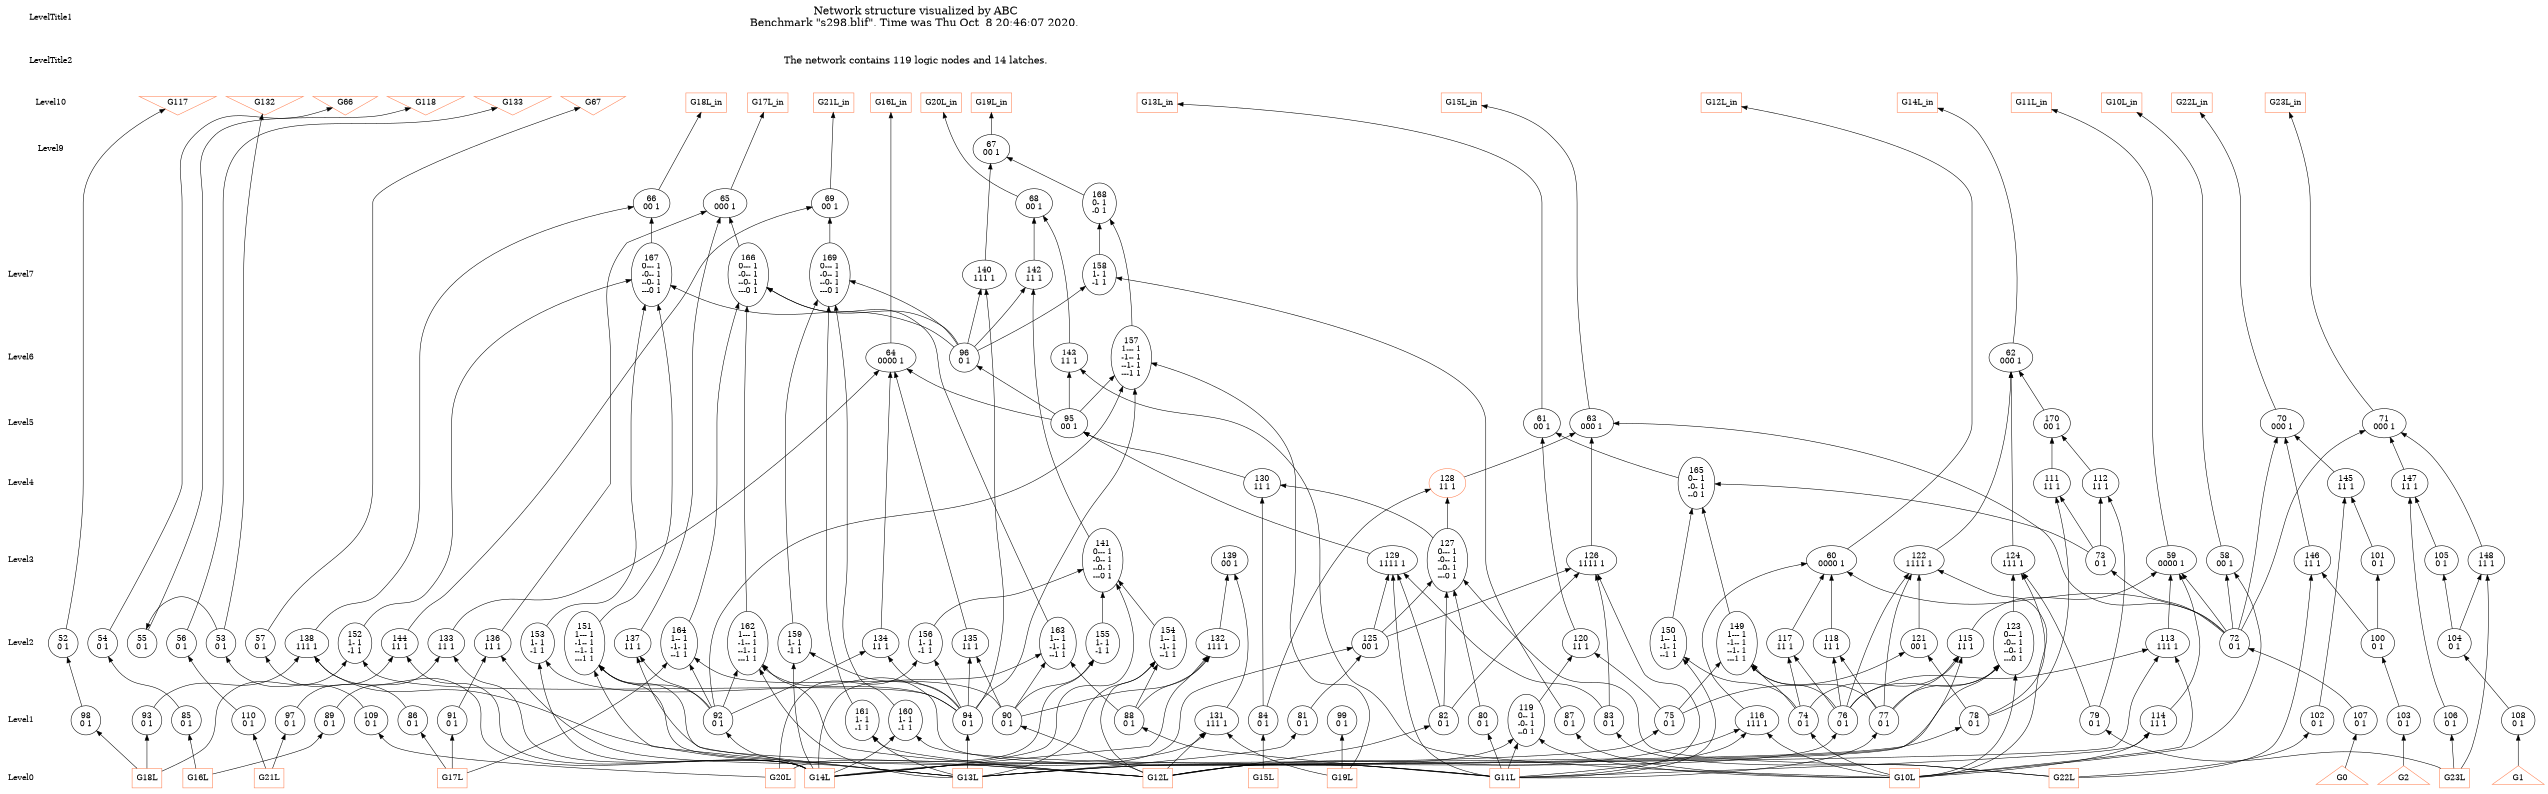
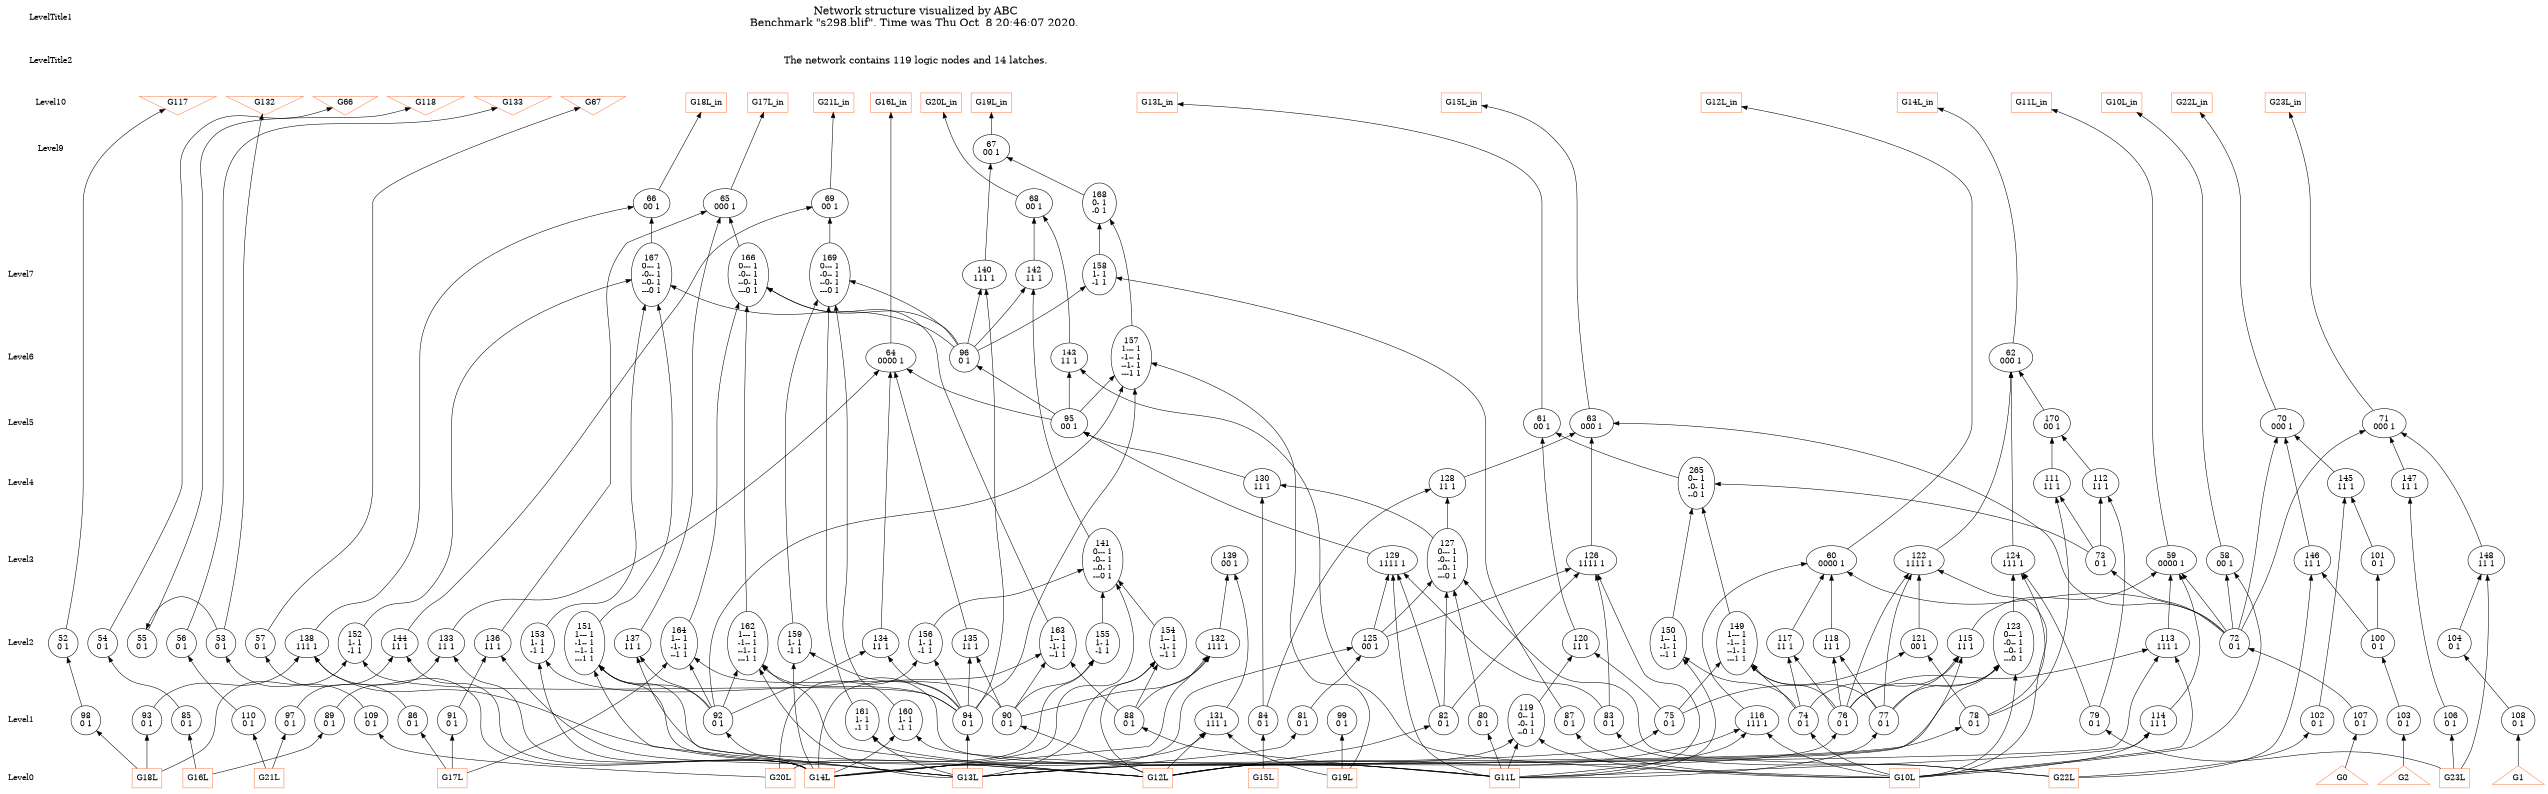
(1447, 483) -> (1447, 483)
(1696, 483) -> (1696, 483)
(2442, 560) -> none
